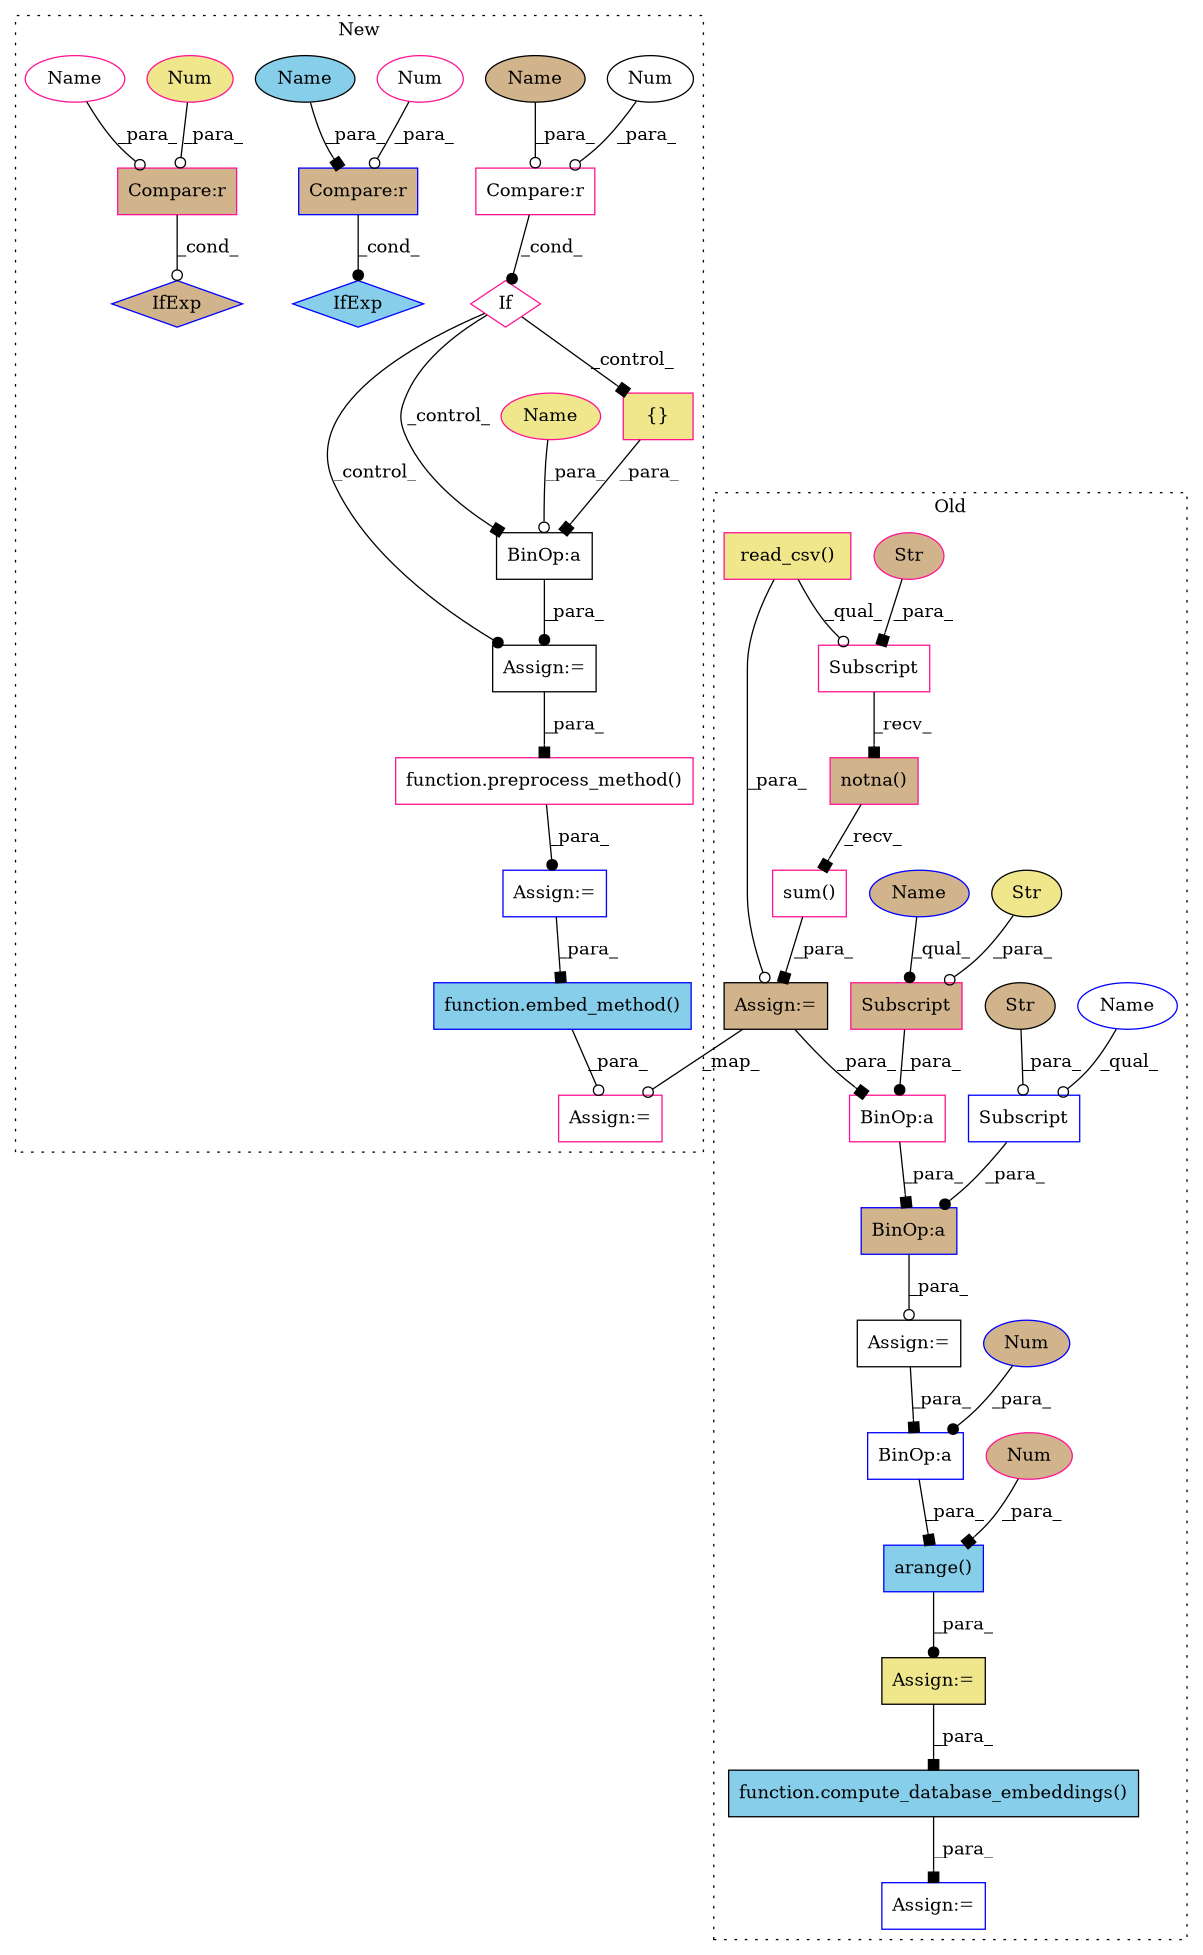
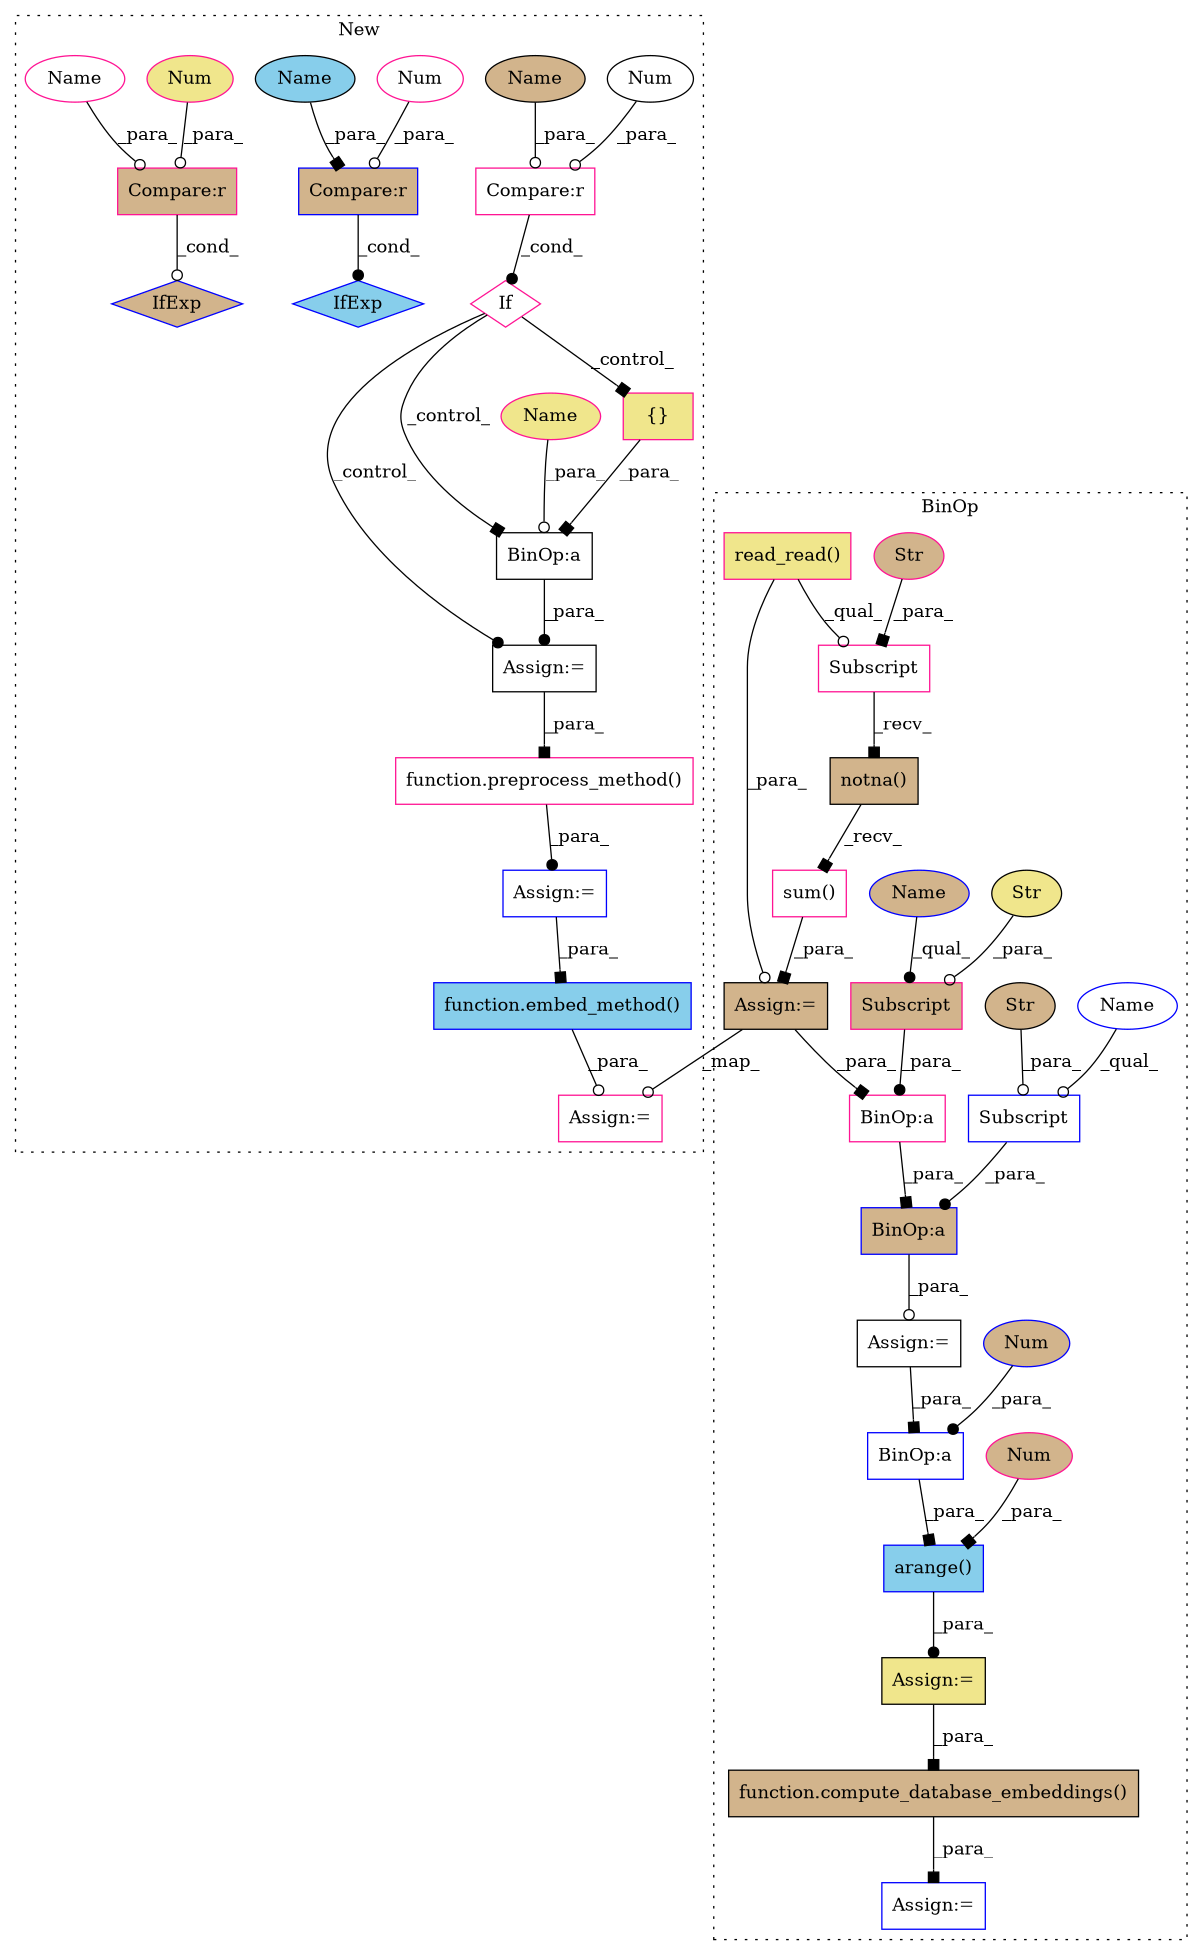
(950, 508) -> (950, 508)
(787, 556) -> (787, 556)
(874, 781) -> (874, 781)
(934, 1793) -> (934, 1793)
